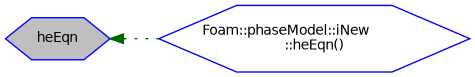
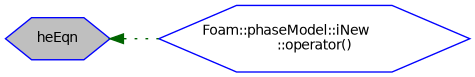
(314, 39) -> (314, 39)
